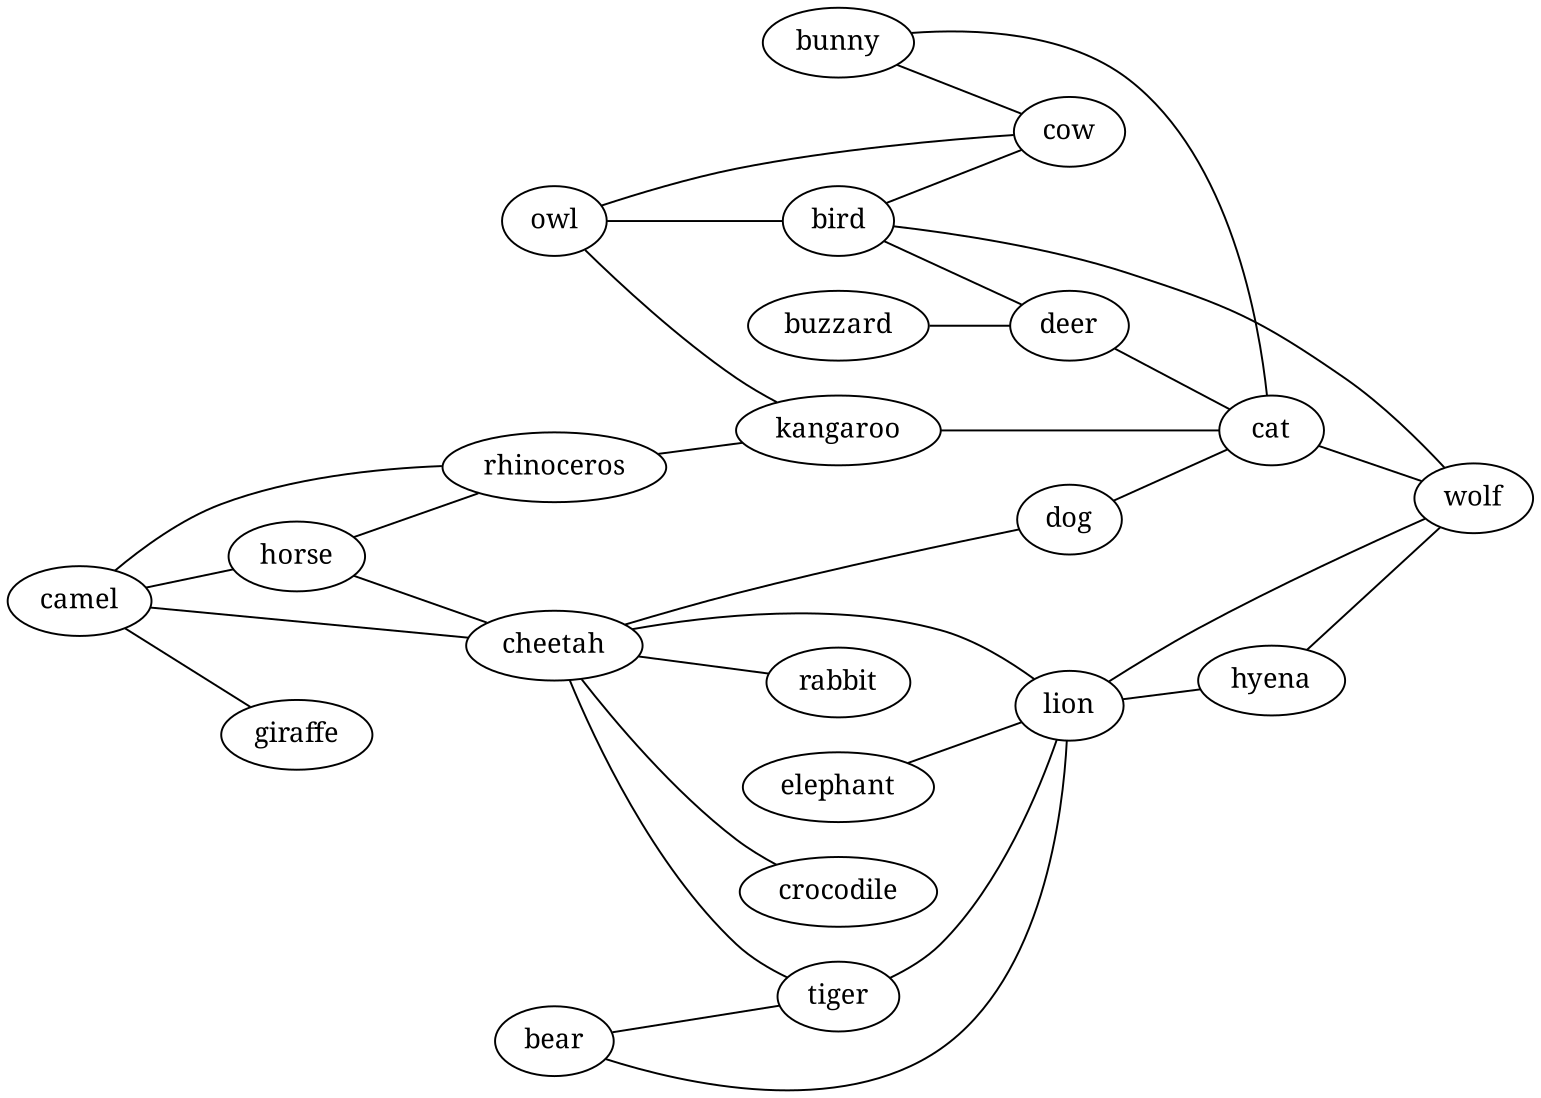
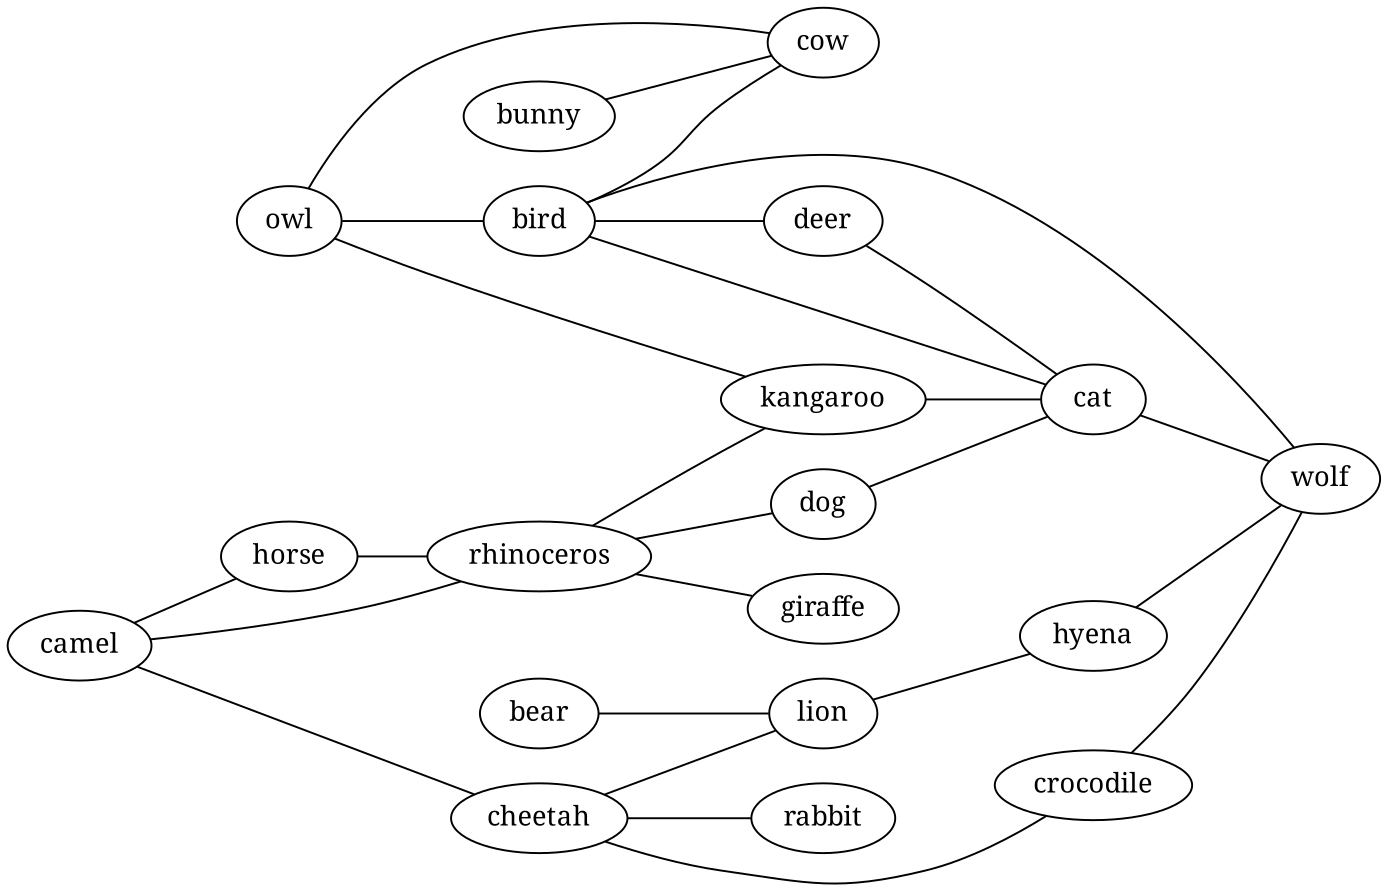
(1172, 125) -> (817, 311)
(838, 326) -> none
(821, 573) -> (704, 526)
(1264, 594) -> (1226, 640)
(420, 599) -> none
(188, 668) -> (694, 585)
(838, 787) -> none
(838, 997) -> none
